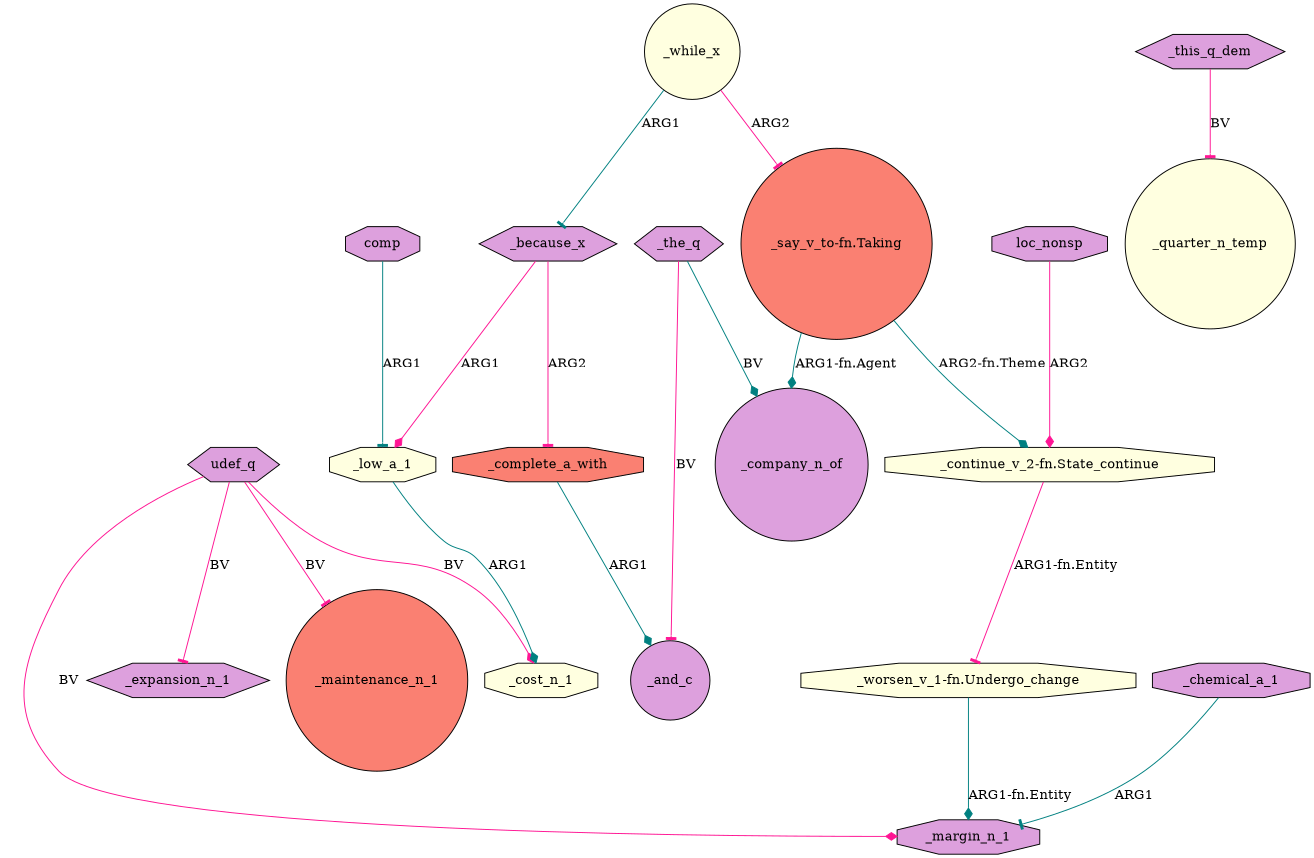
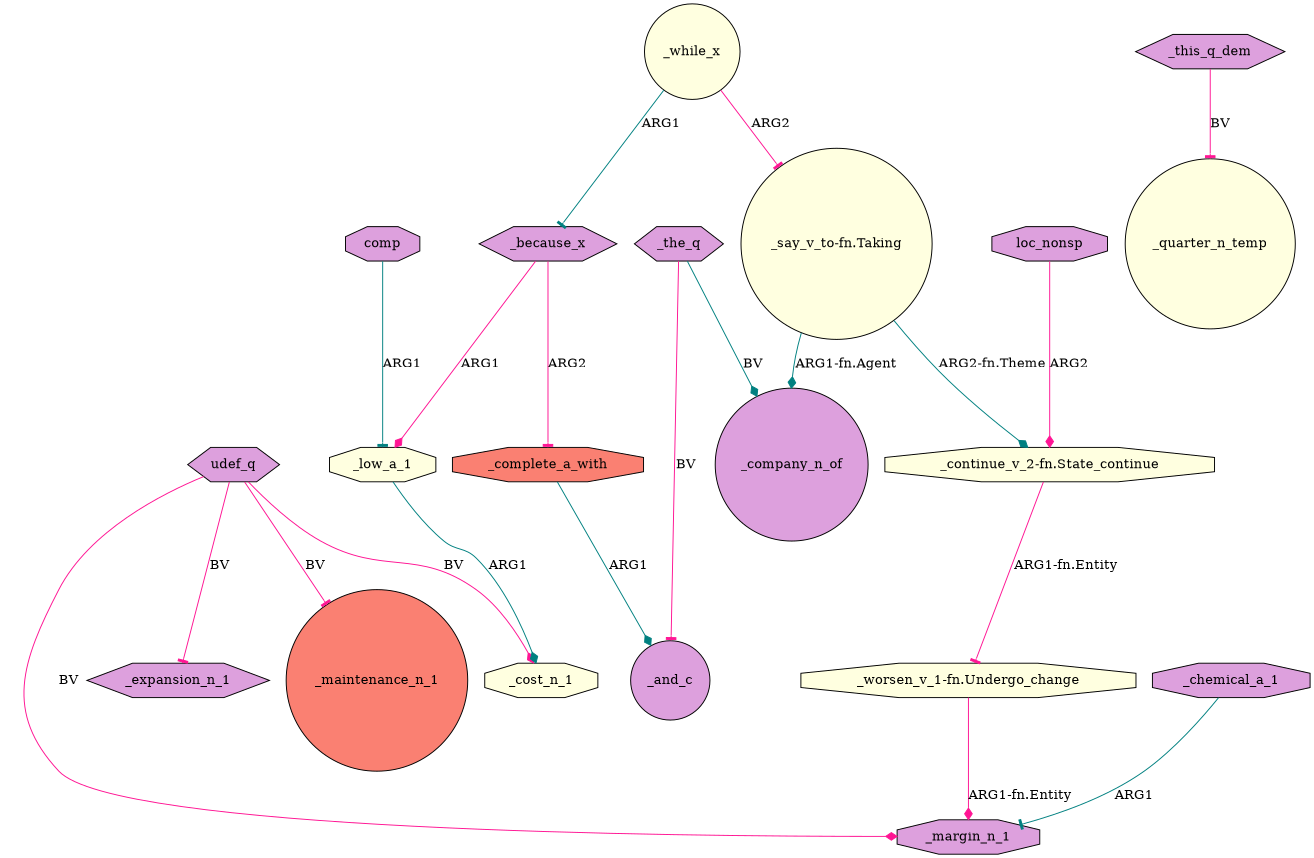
(837, 244) -> (837, 244)
(968, 753) -> (968, 753)
